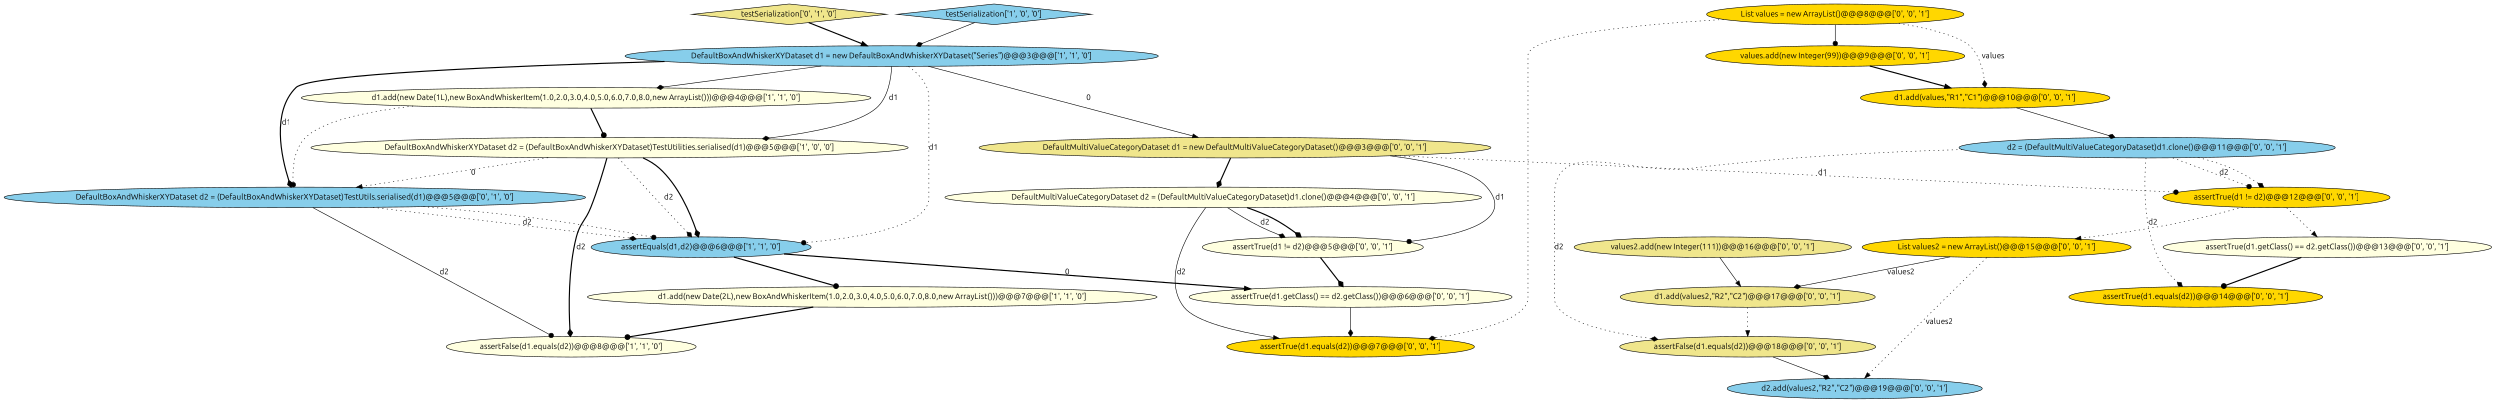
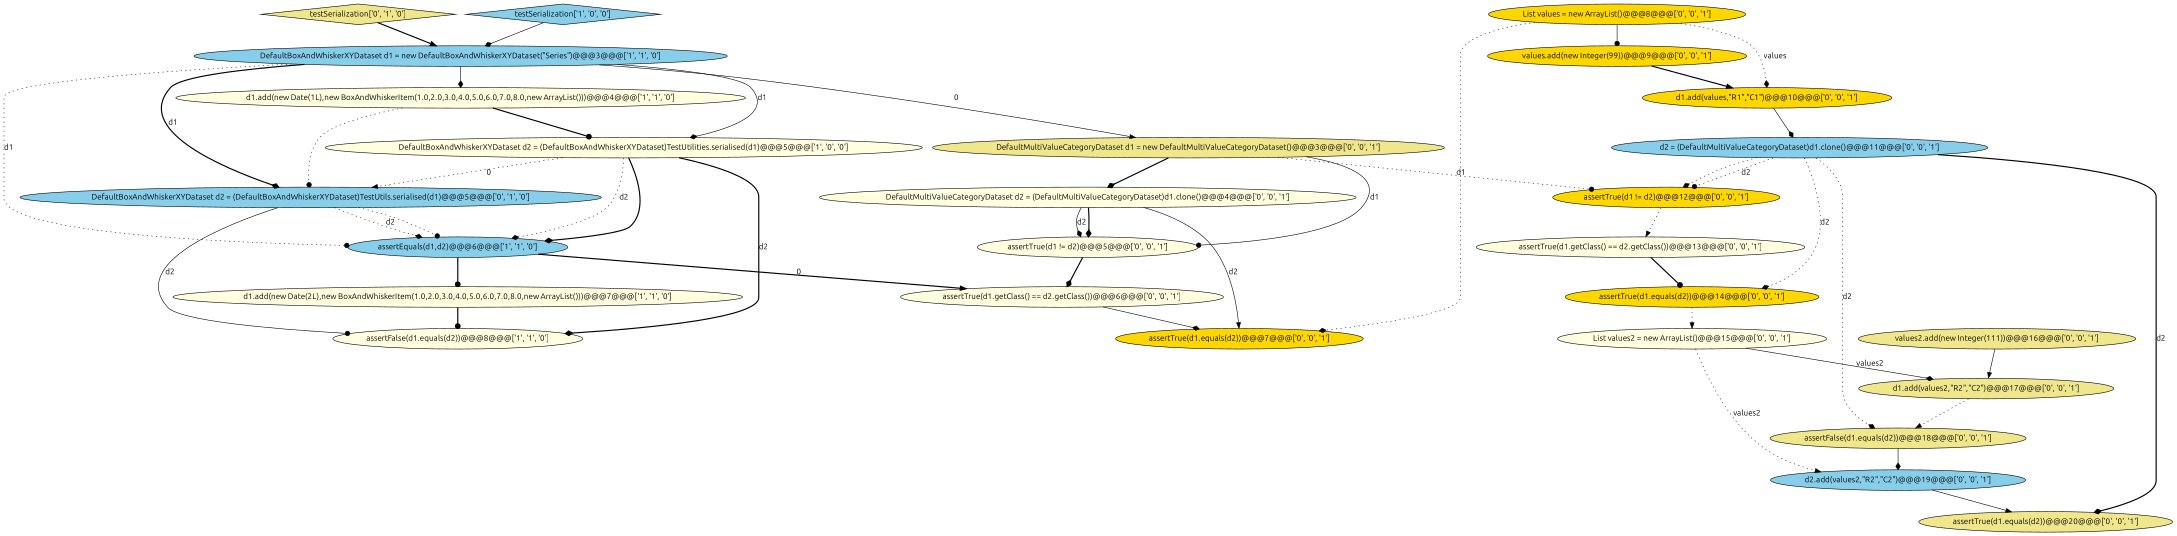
(2162, 226) -> (1692, 315)
(1997, 247) -> (1692, 339)
none -> (2046, 522)
